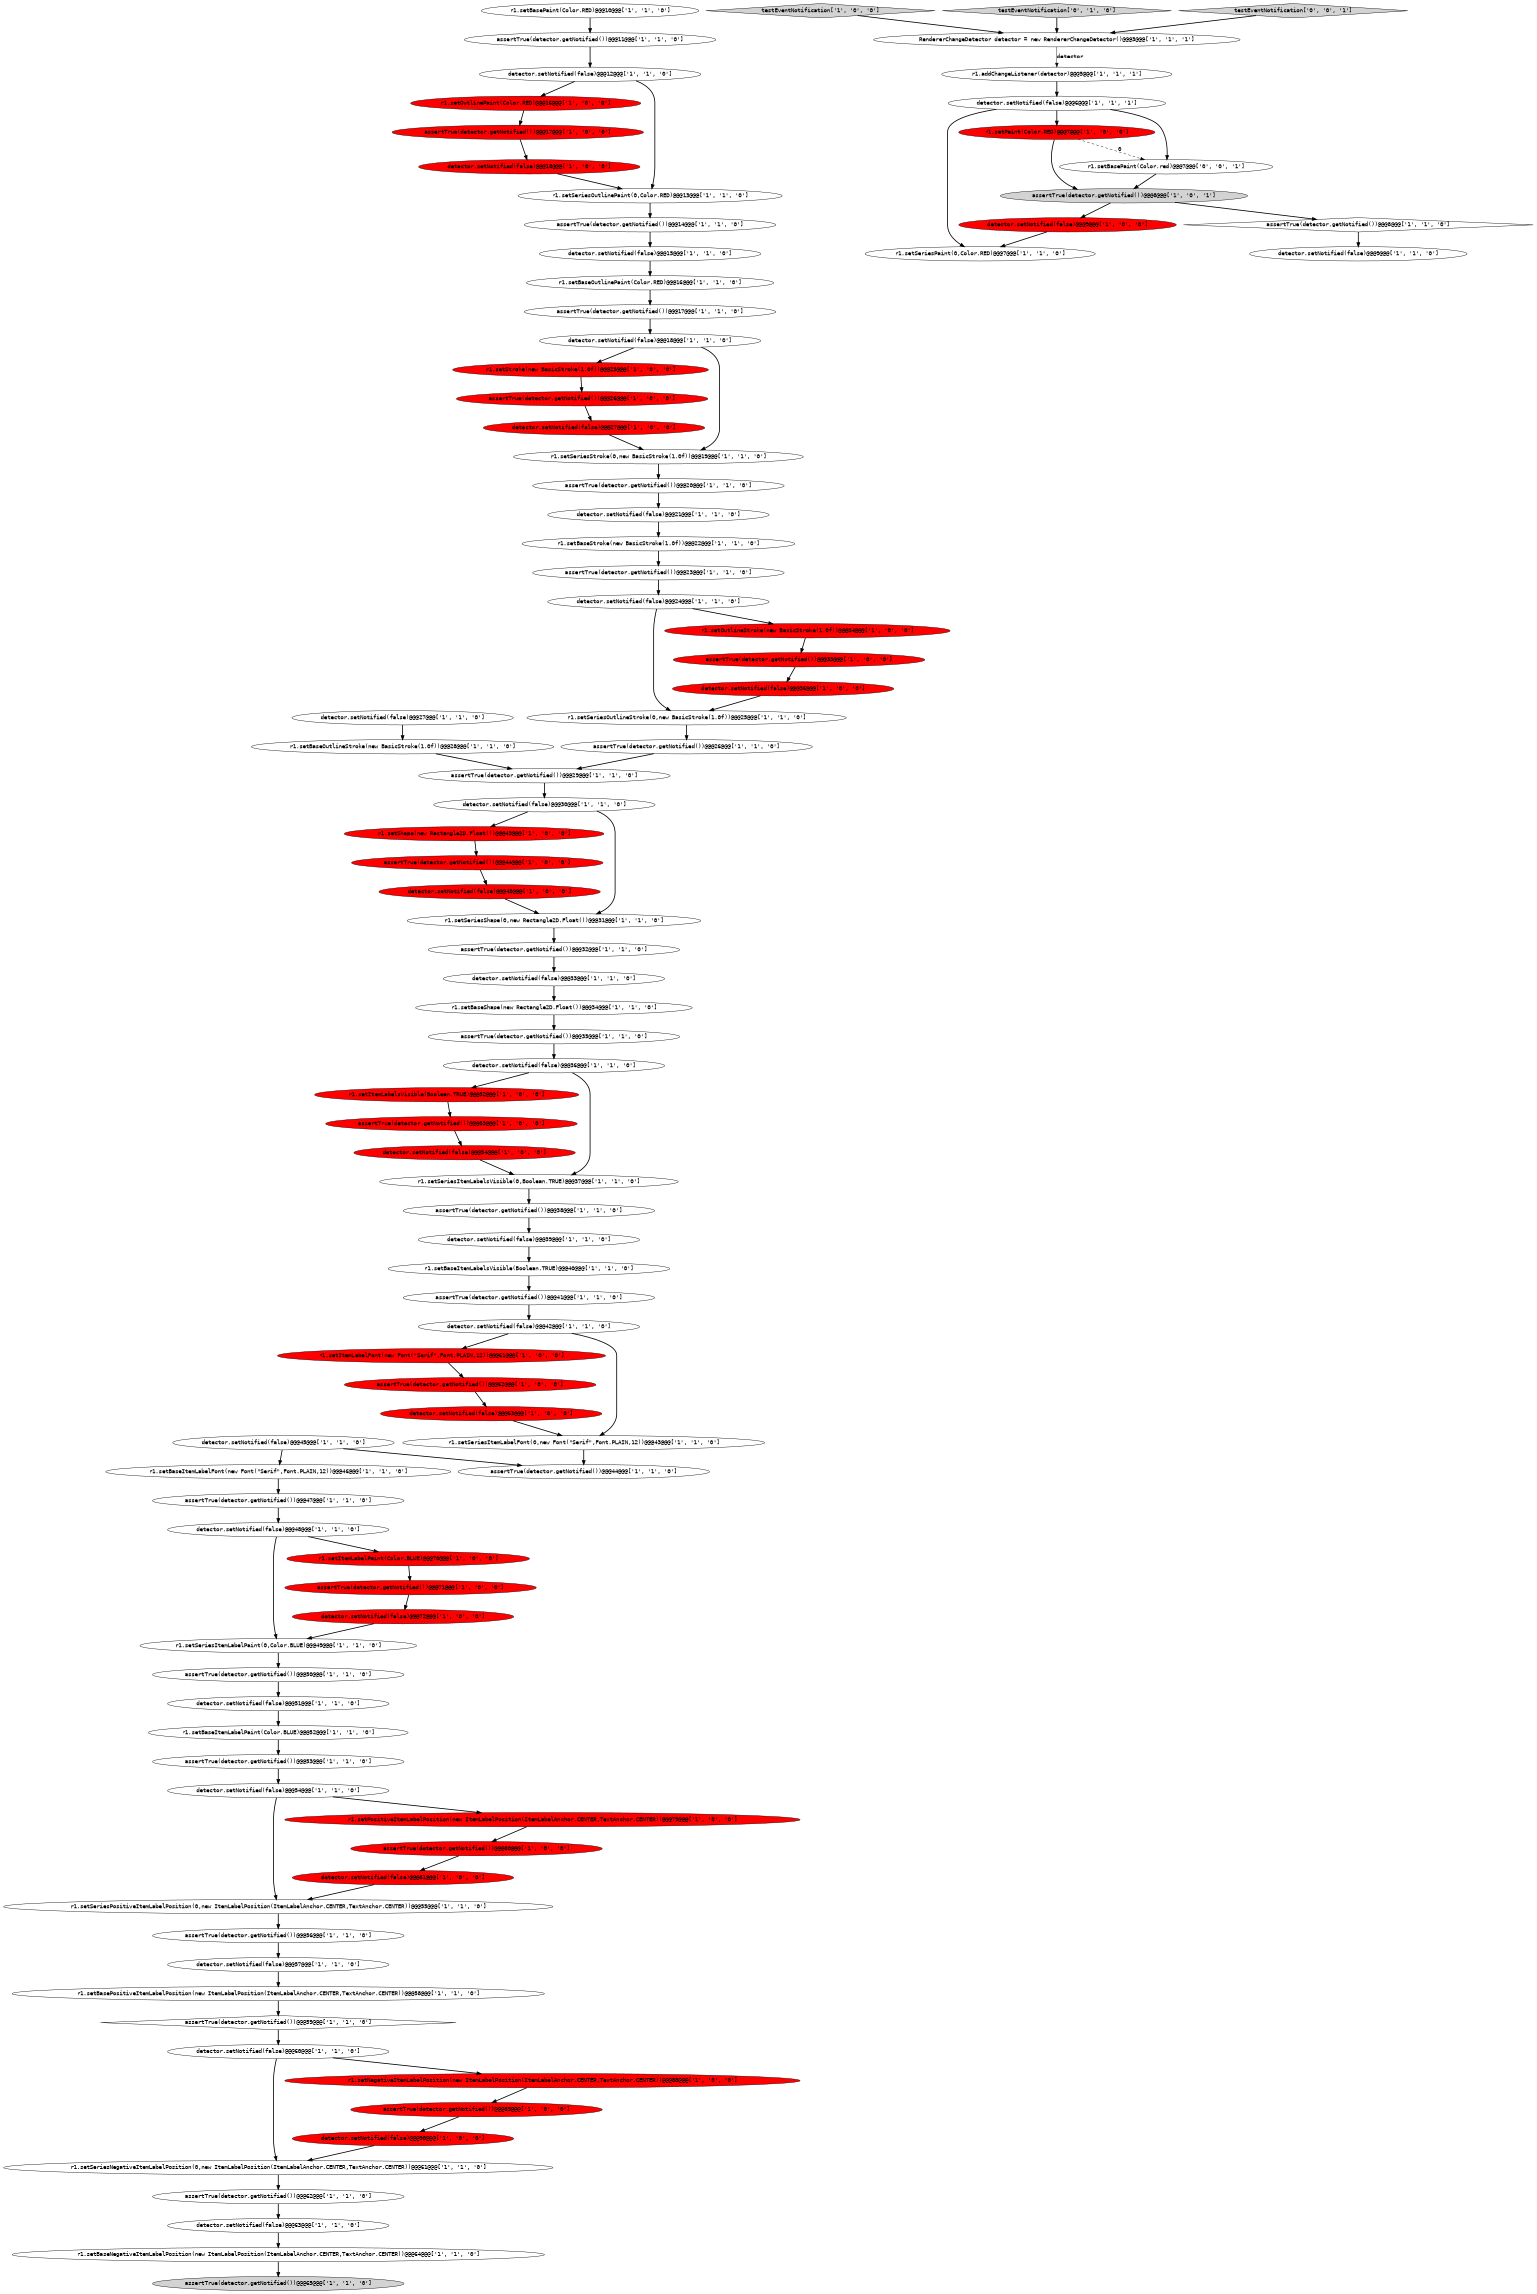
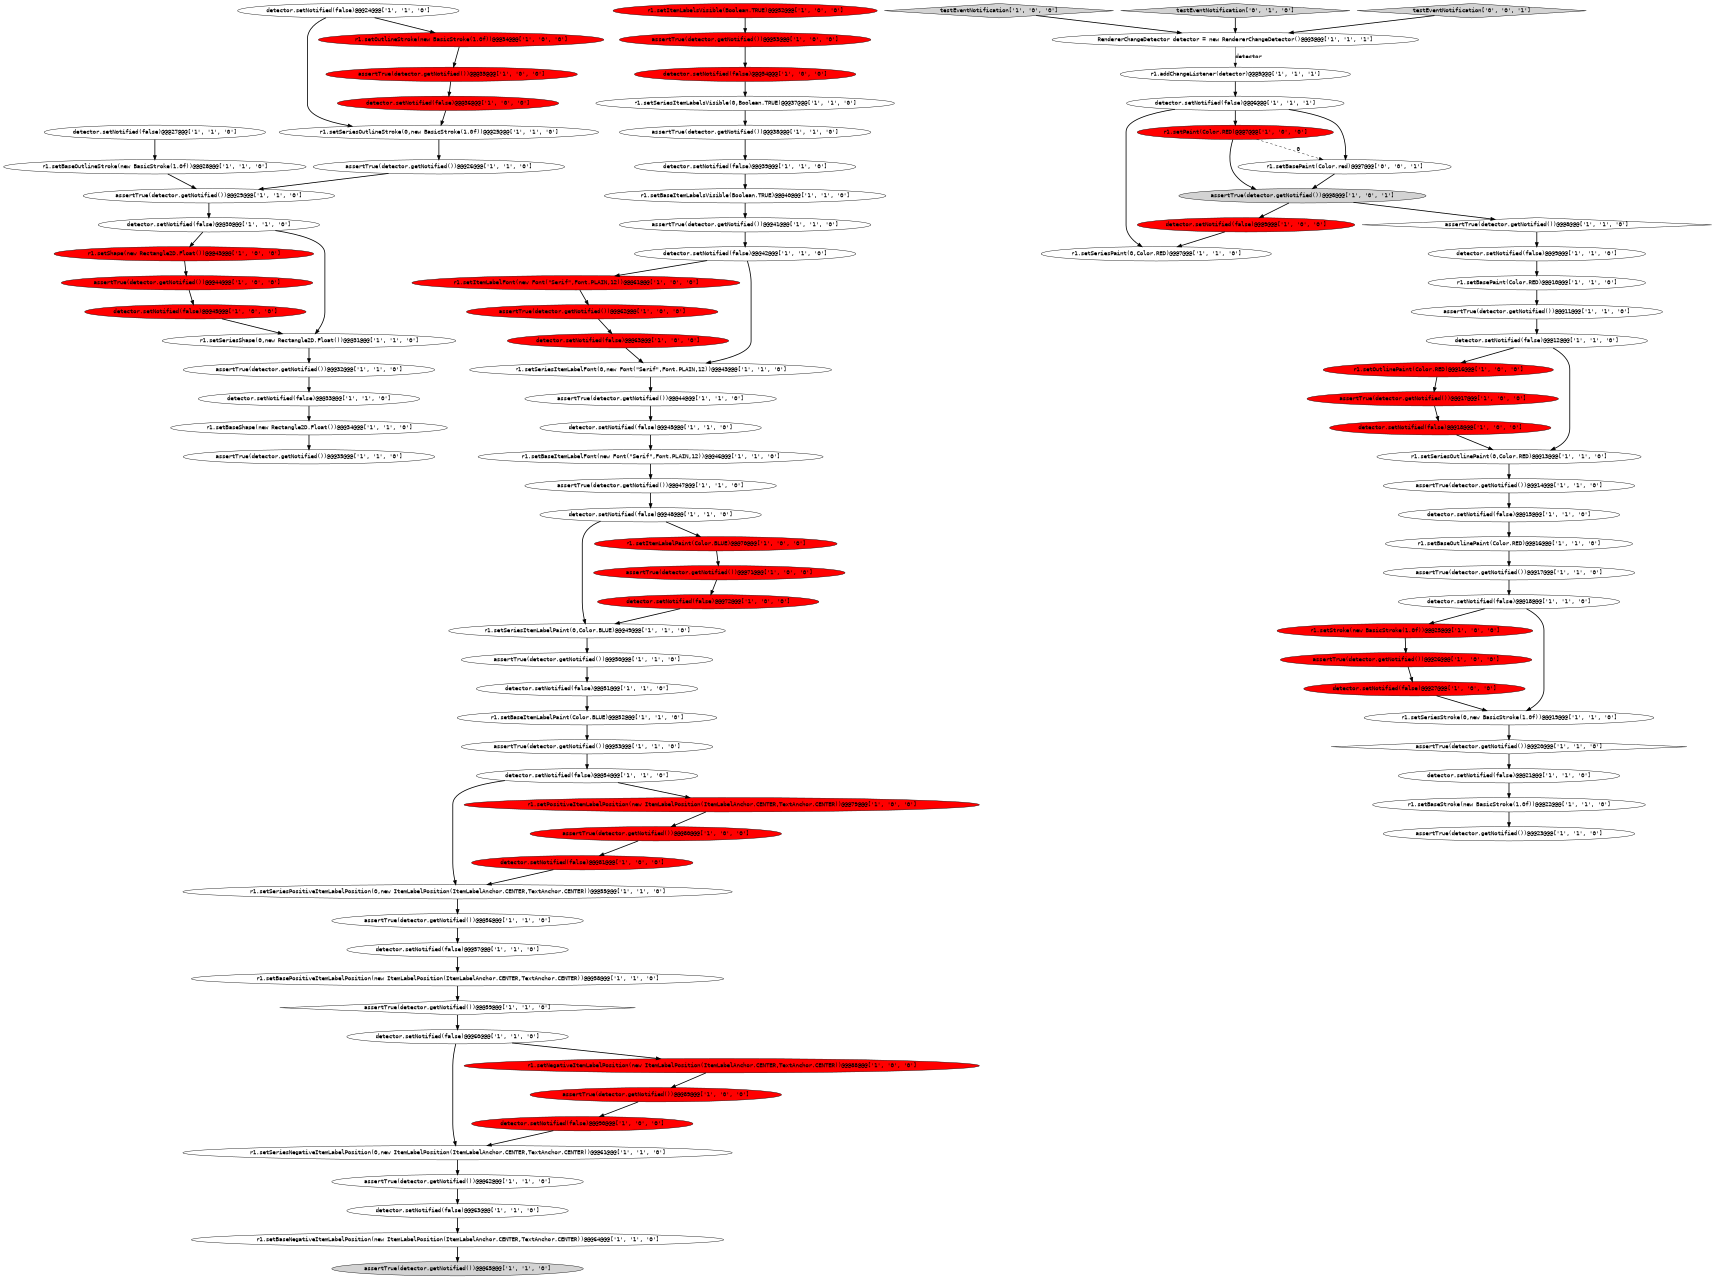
none -> (1537, 266)
(658, 486) -> (1509, 747)
(658, 585) -> none
(554, 1066) -> none
(430, 1457) -> (651, 411)
